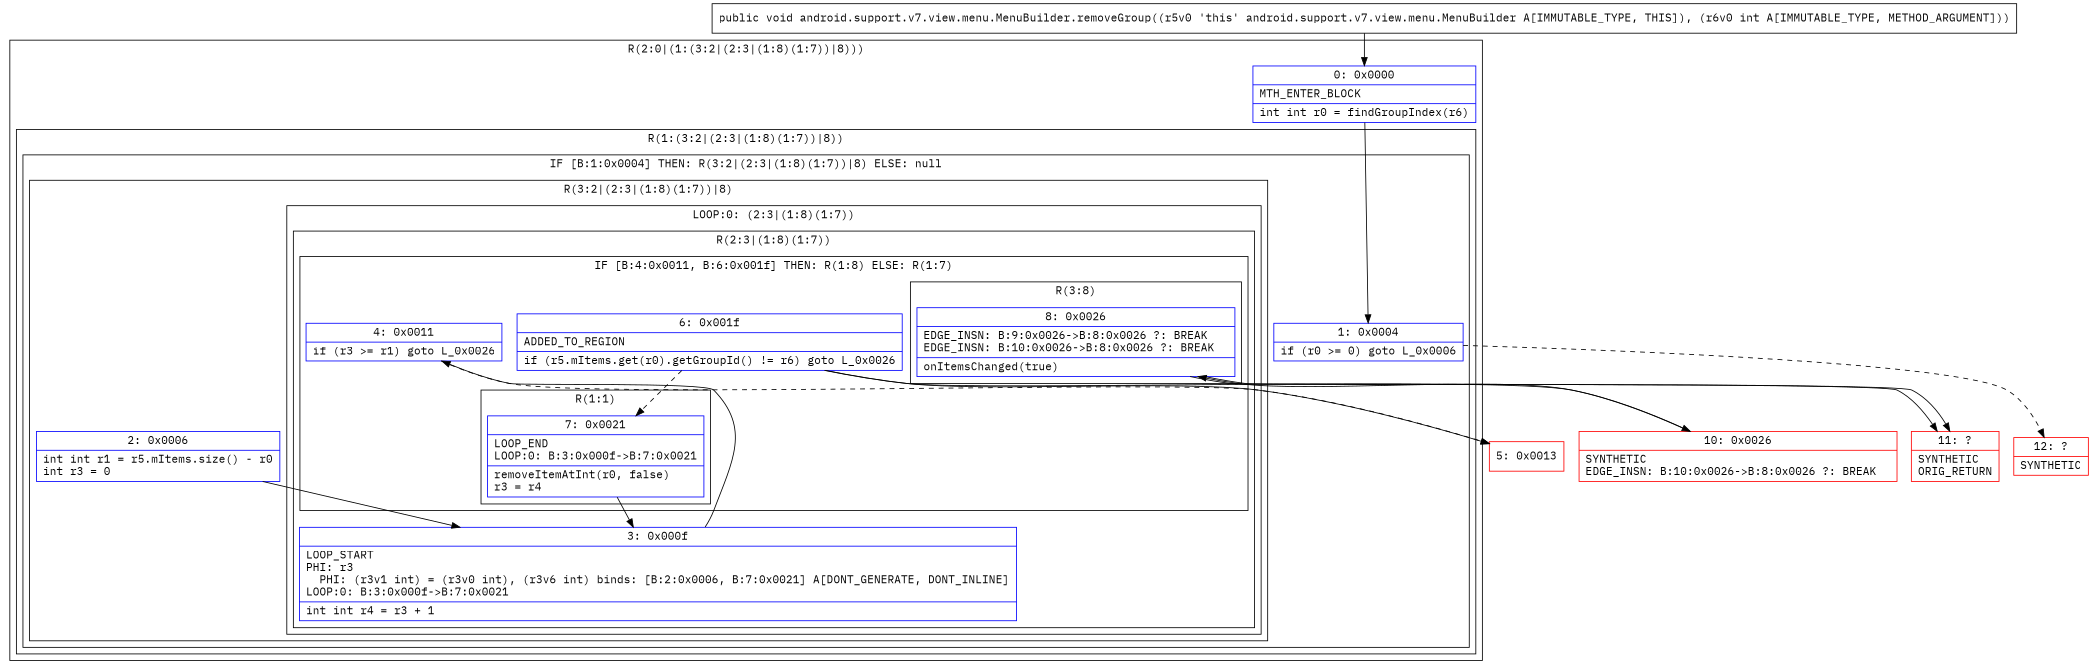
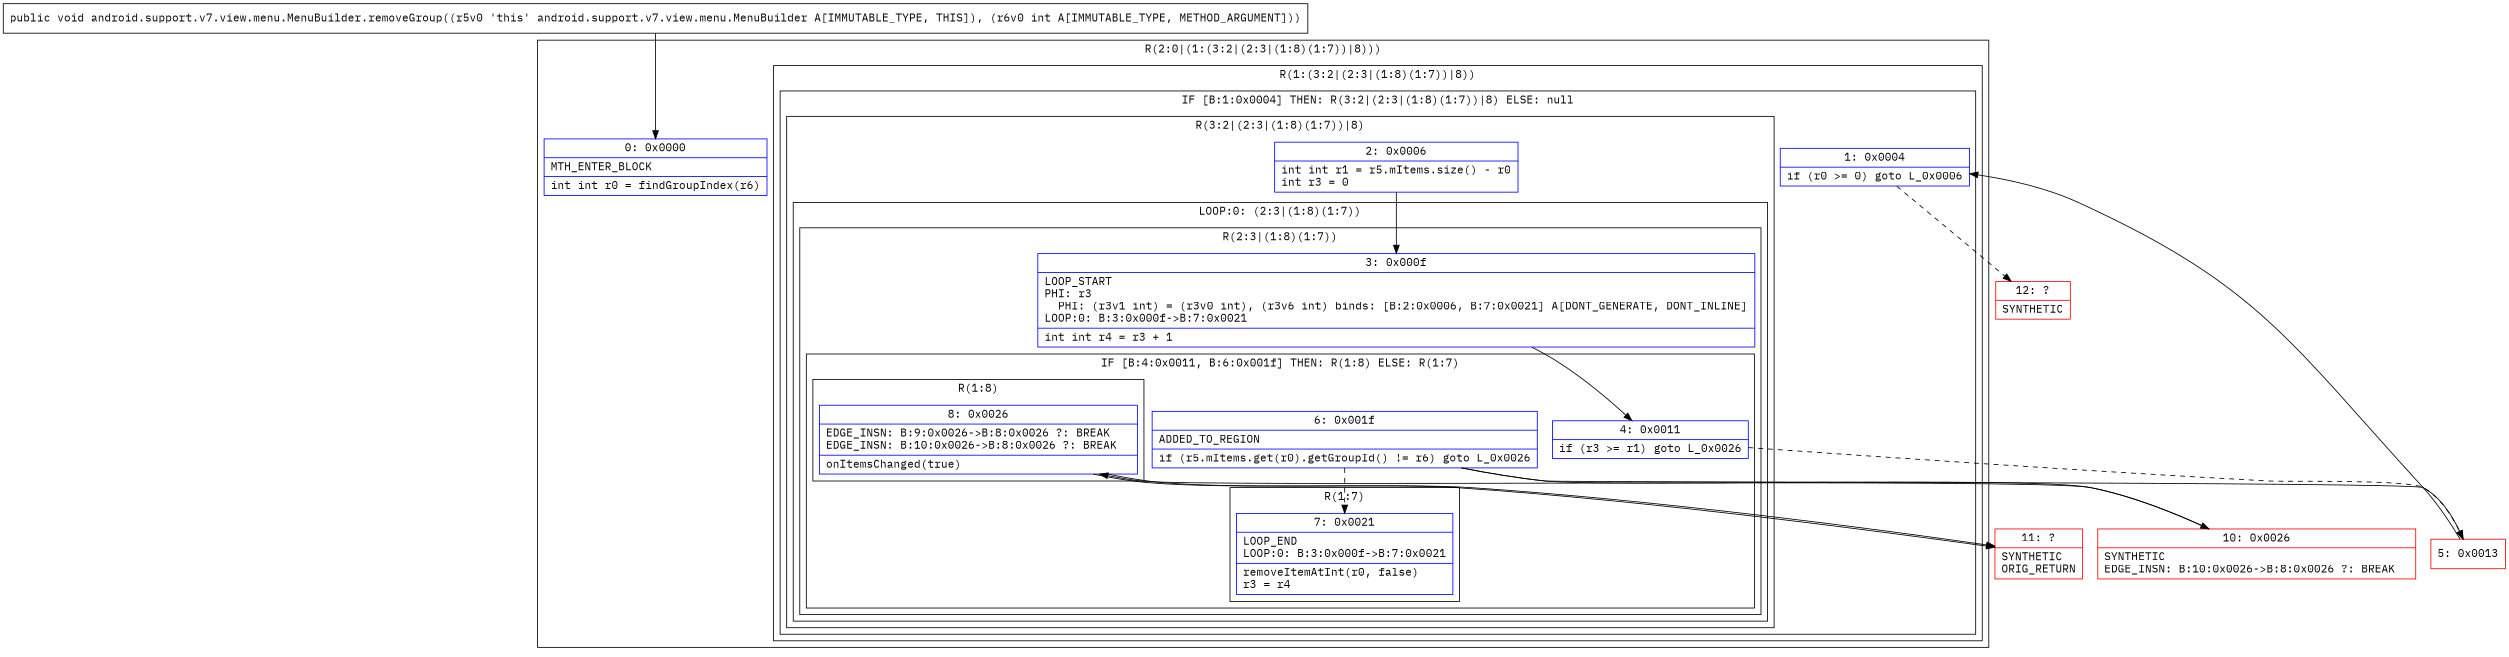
(1366, 219) -> (2253, 309)
(1076, 291) -> (978, 389)
(596, 399) -> (1345, 497)
(623, 509) -> none
